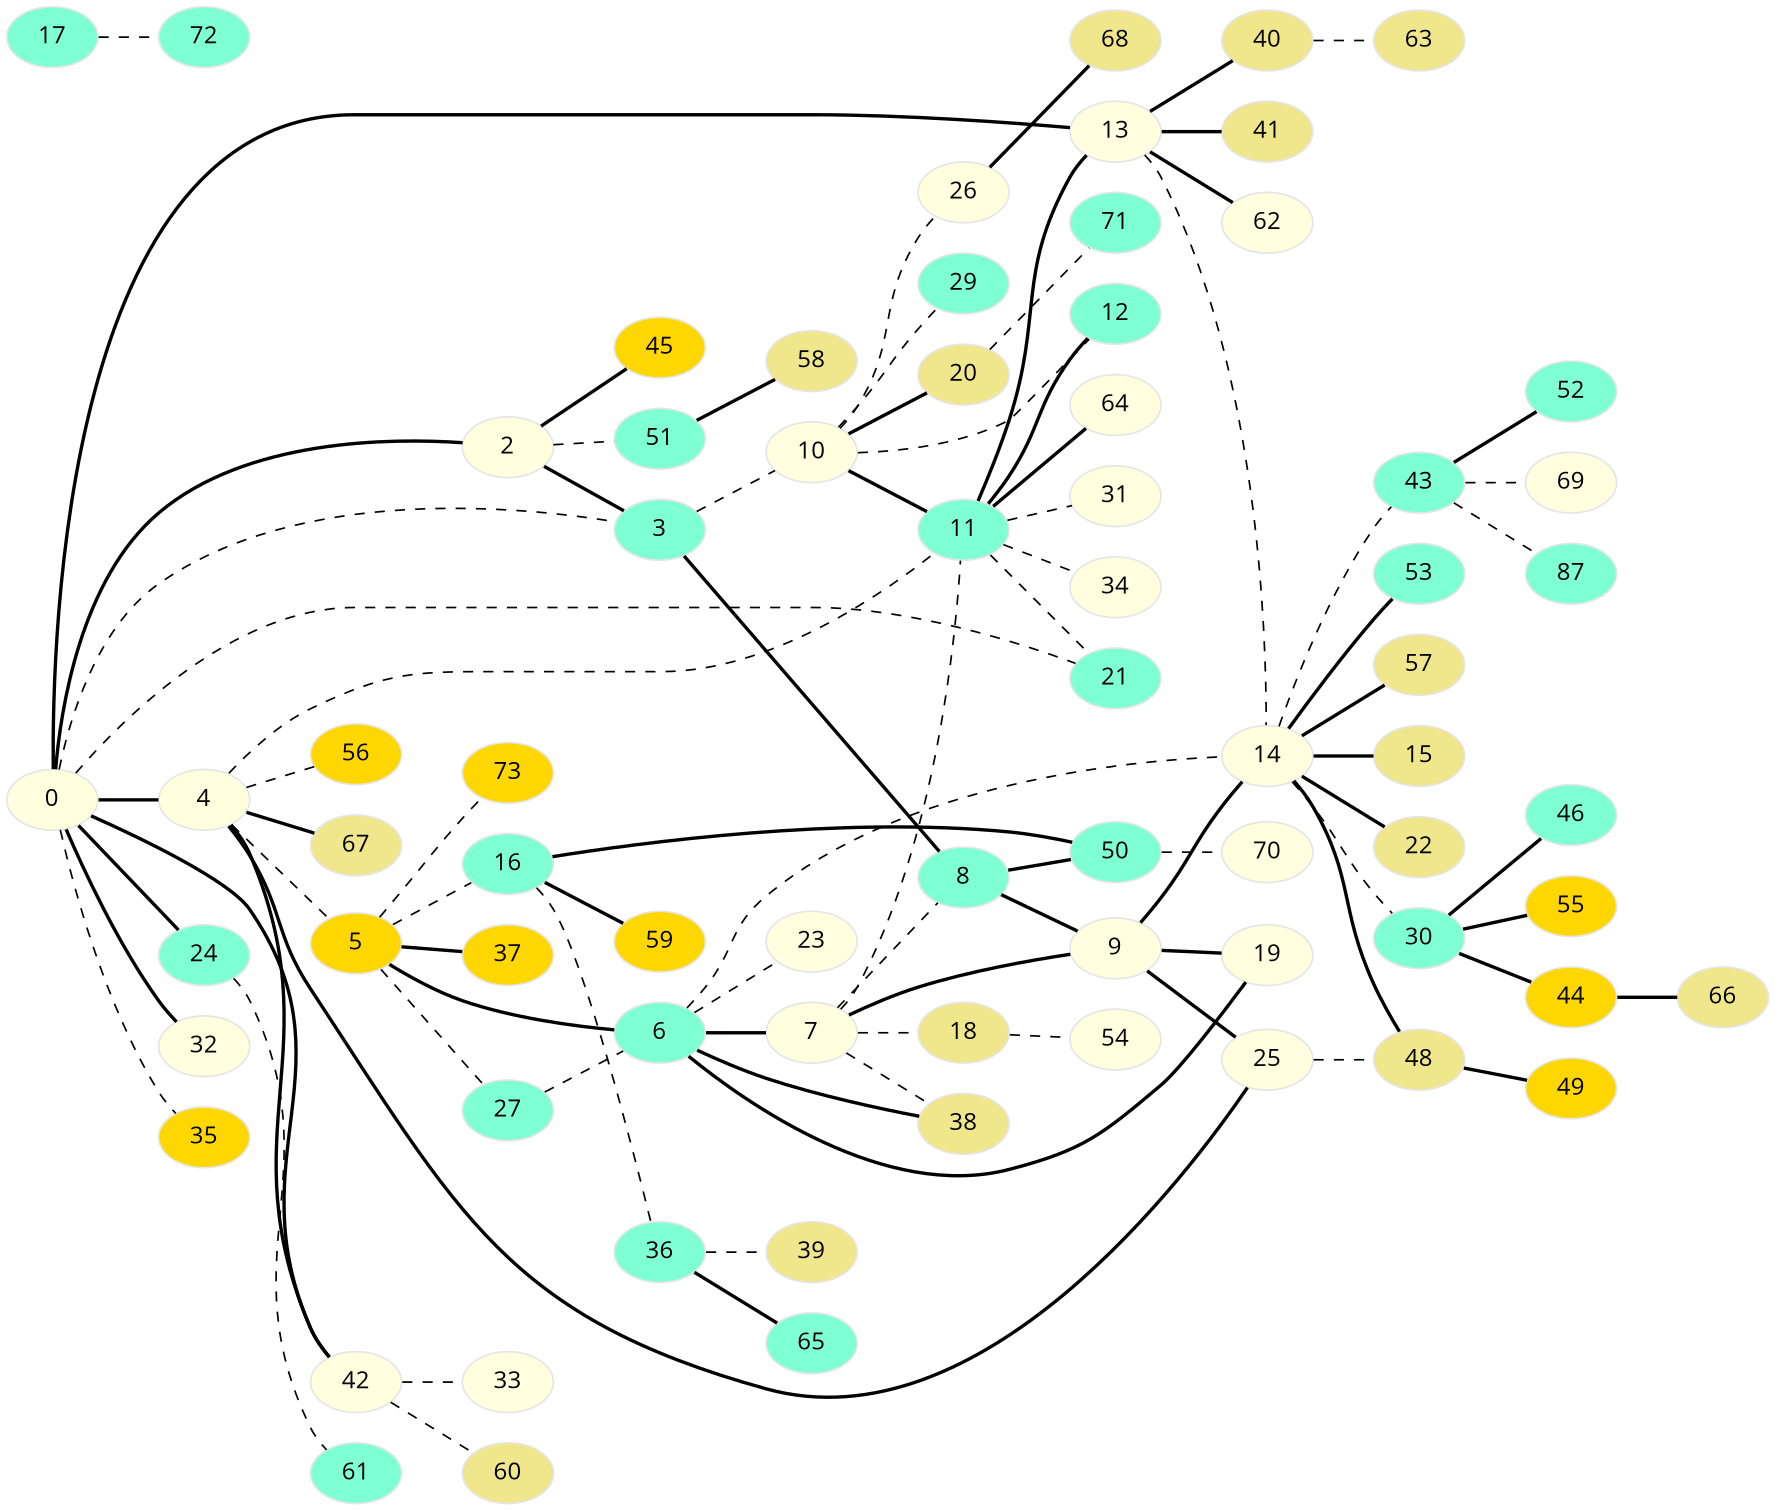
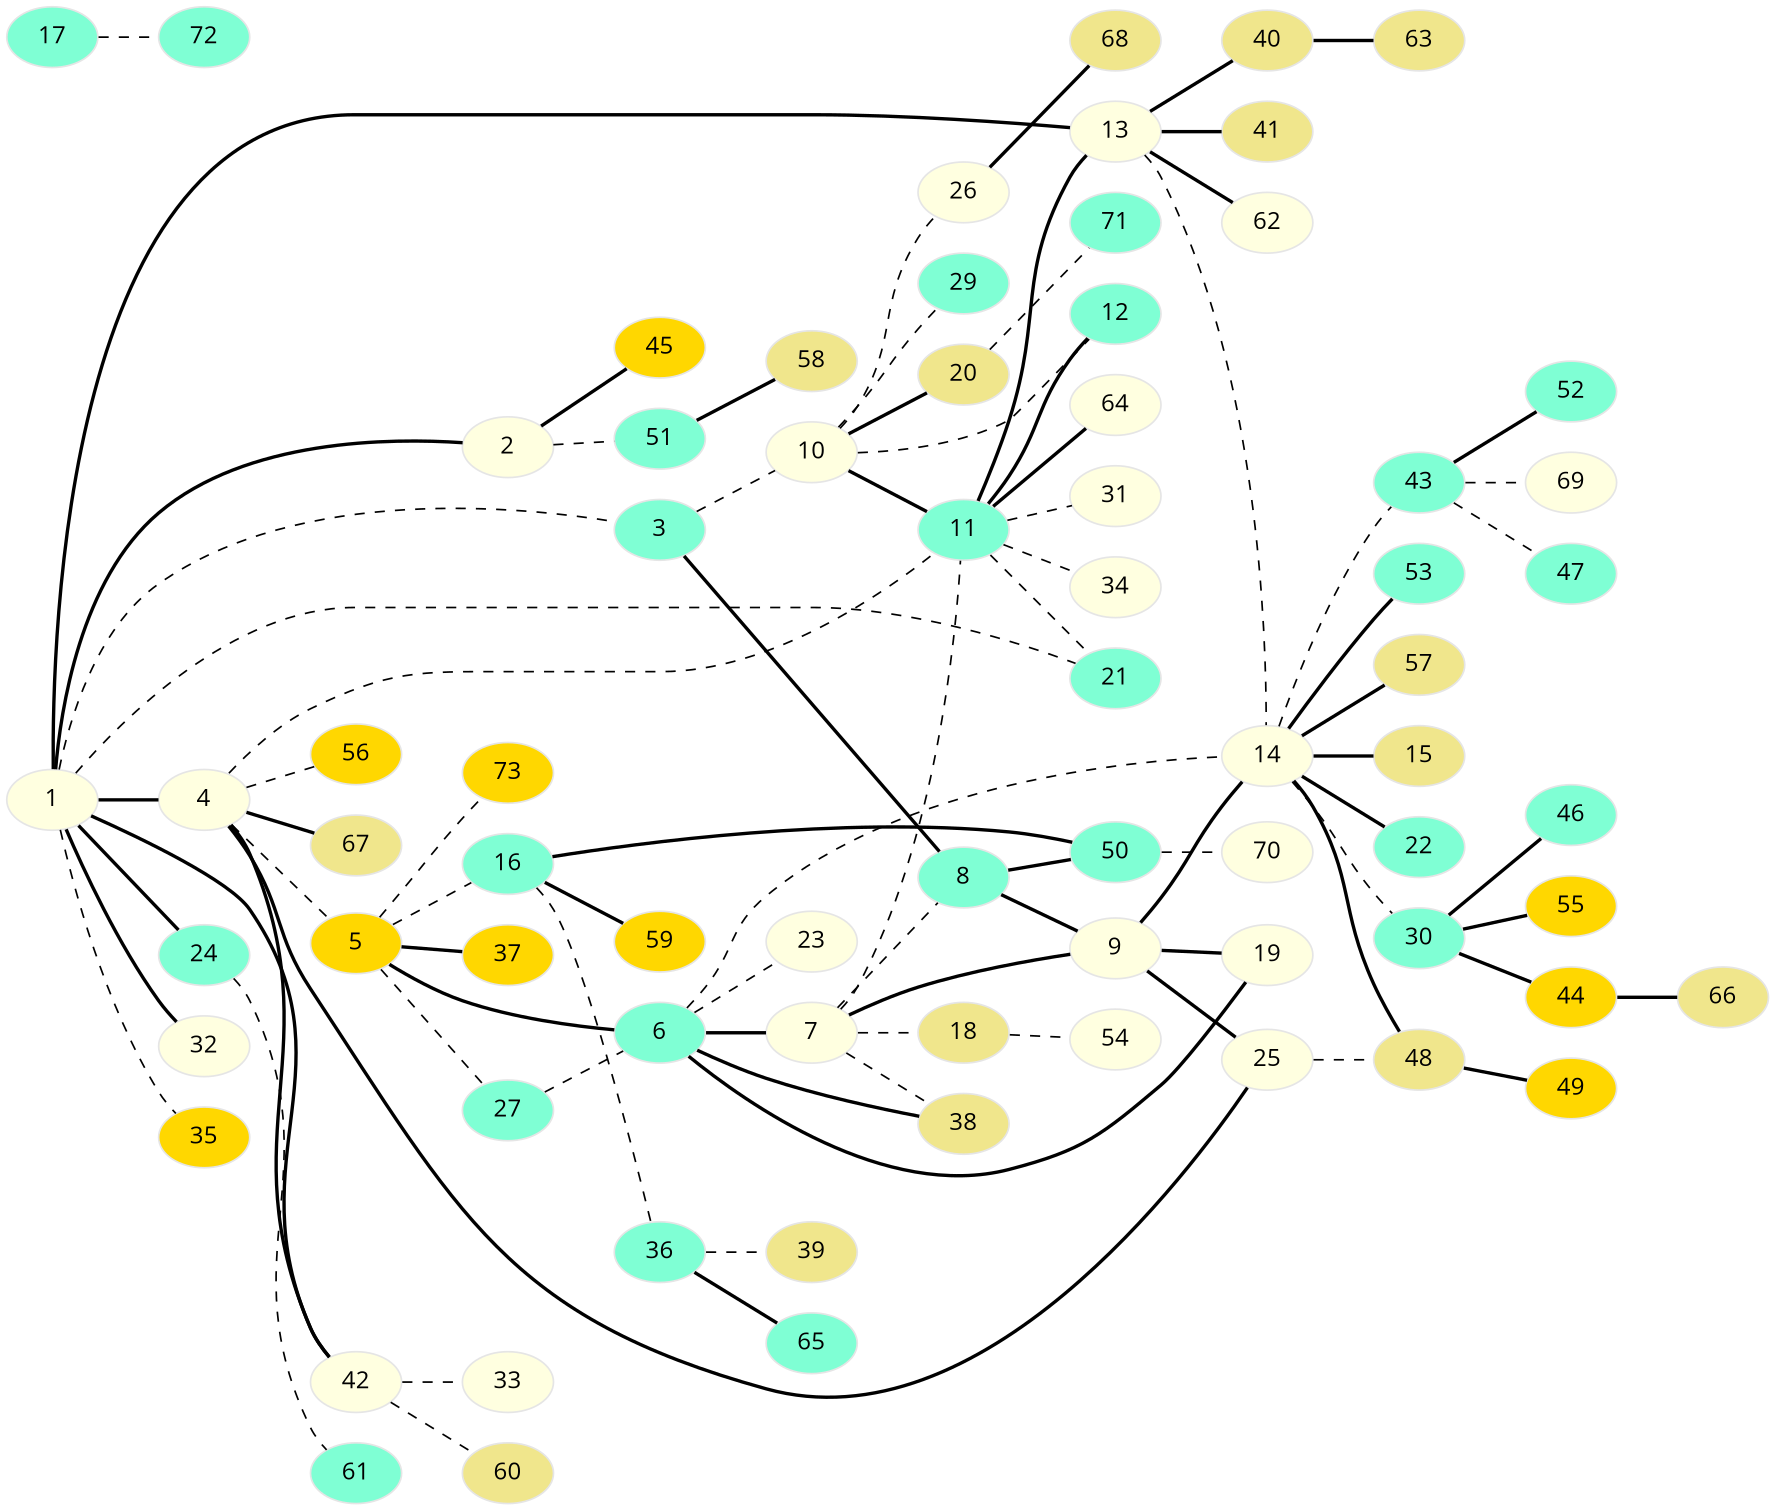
(1344, 40) -> (1344, 40)
(584, 489) -> none
(1571, 574) -> (1571, 574)
(52, 800) -> (52, 800)
(1419, 847) -> (1419, 847)
